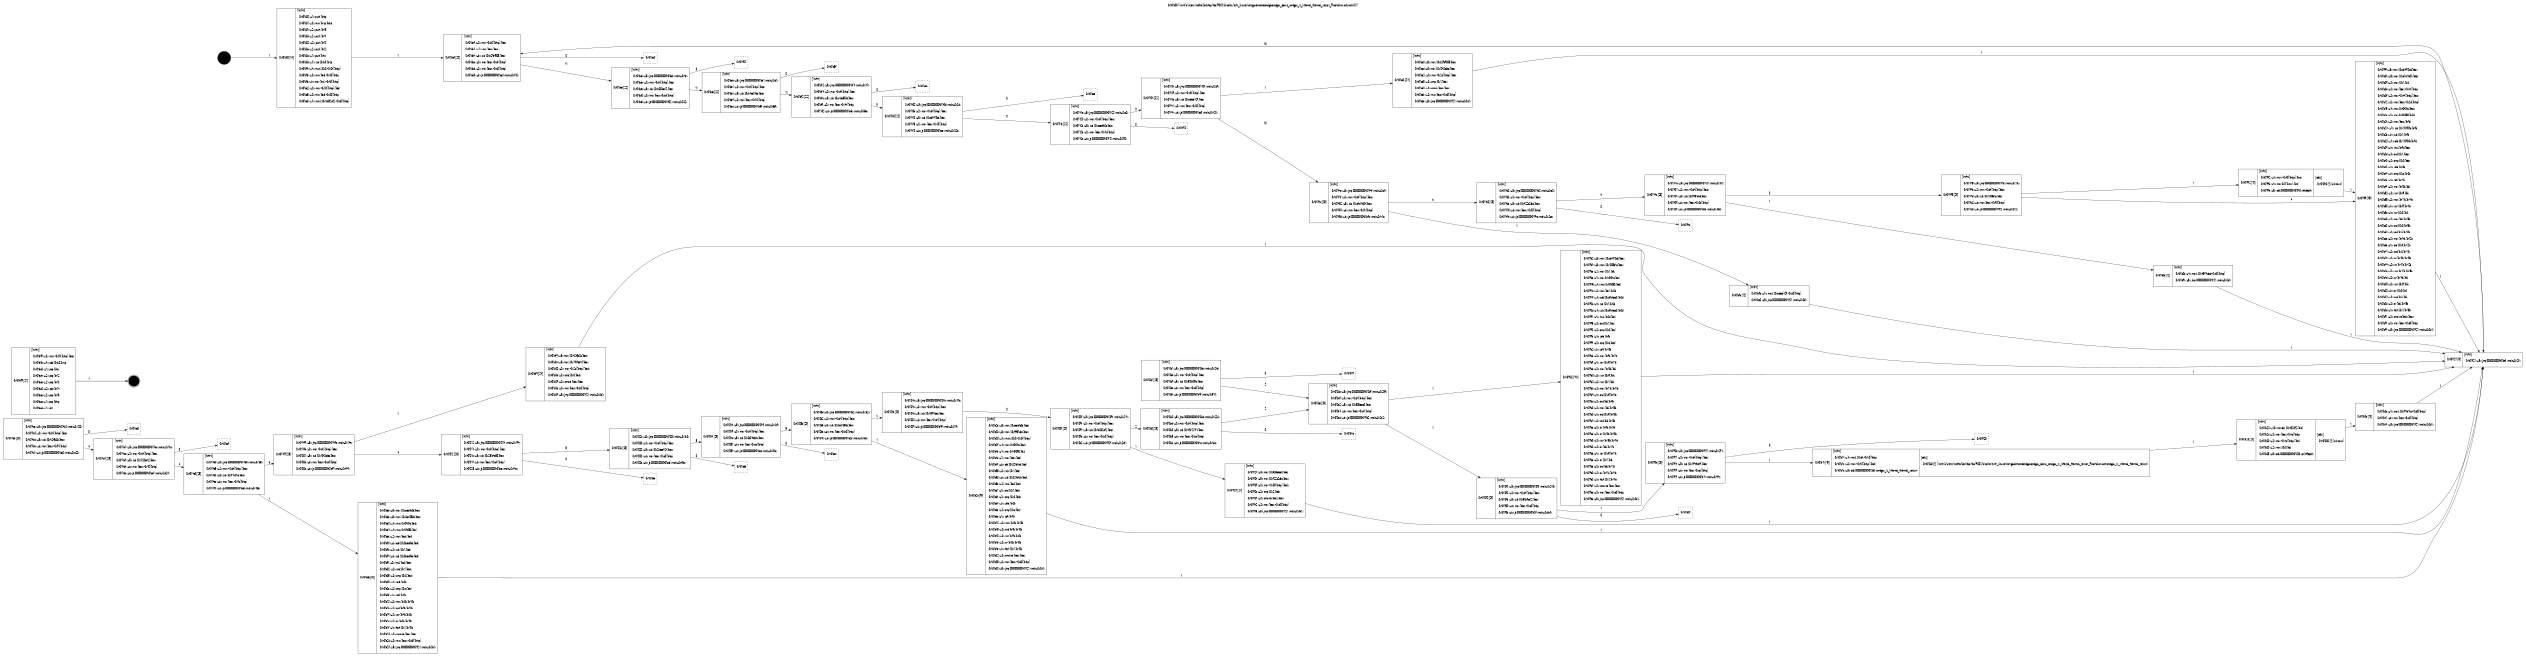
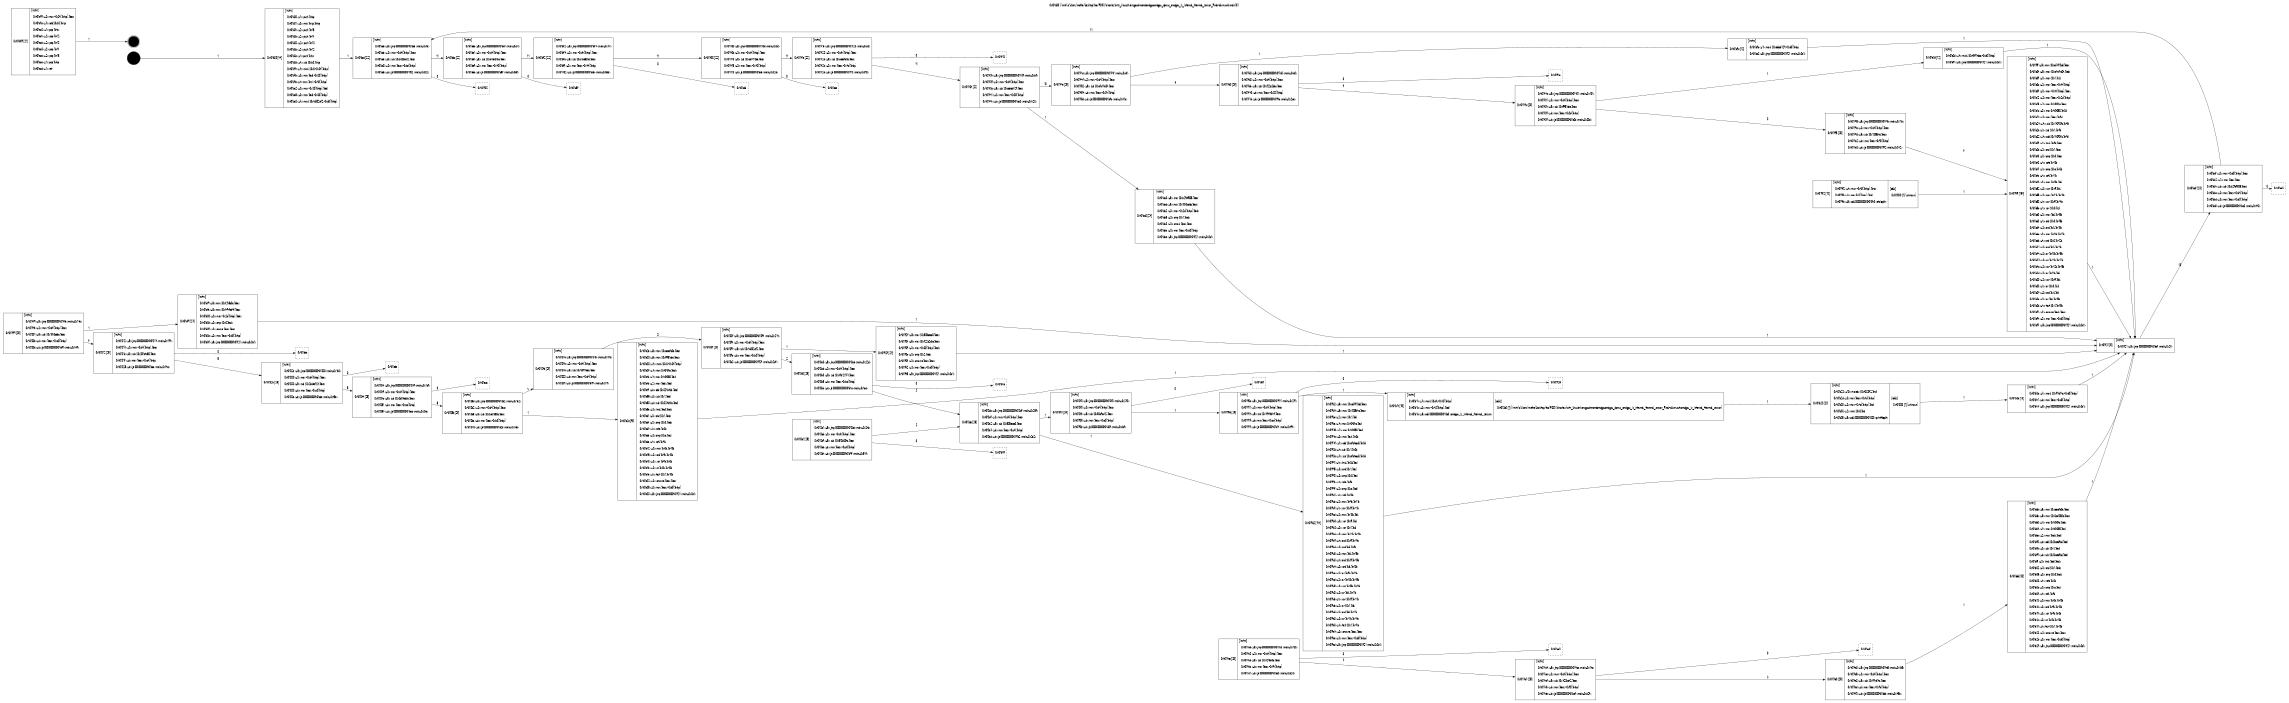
(396, 58) -> (345, 58)
(2129, 189) -> none
(268, 465) -> none
